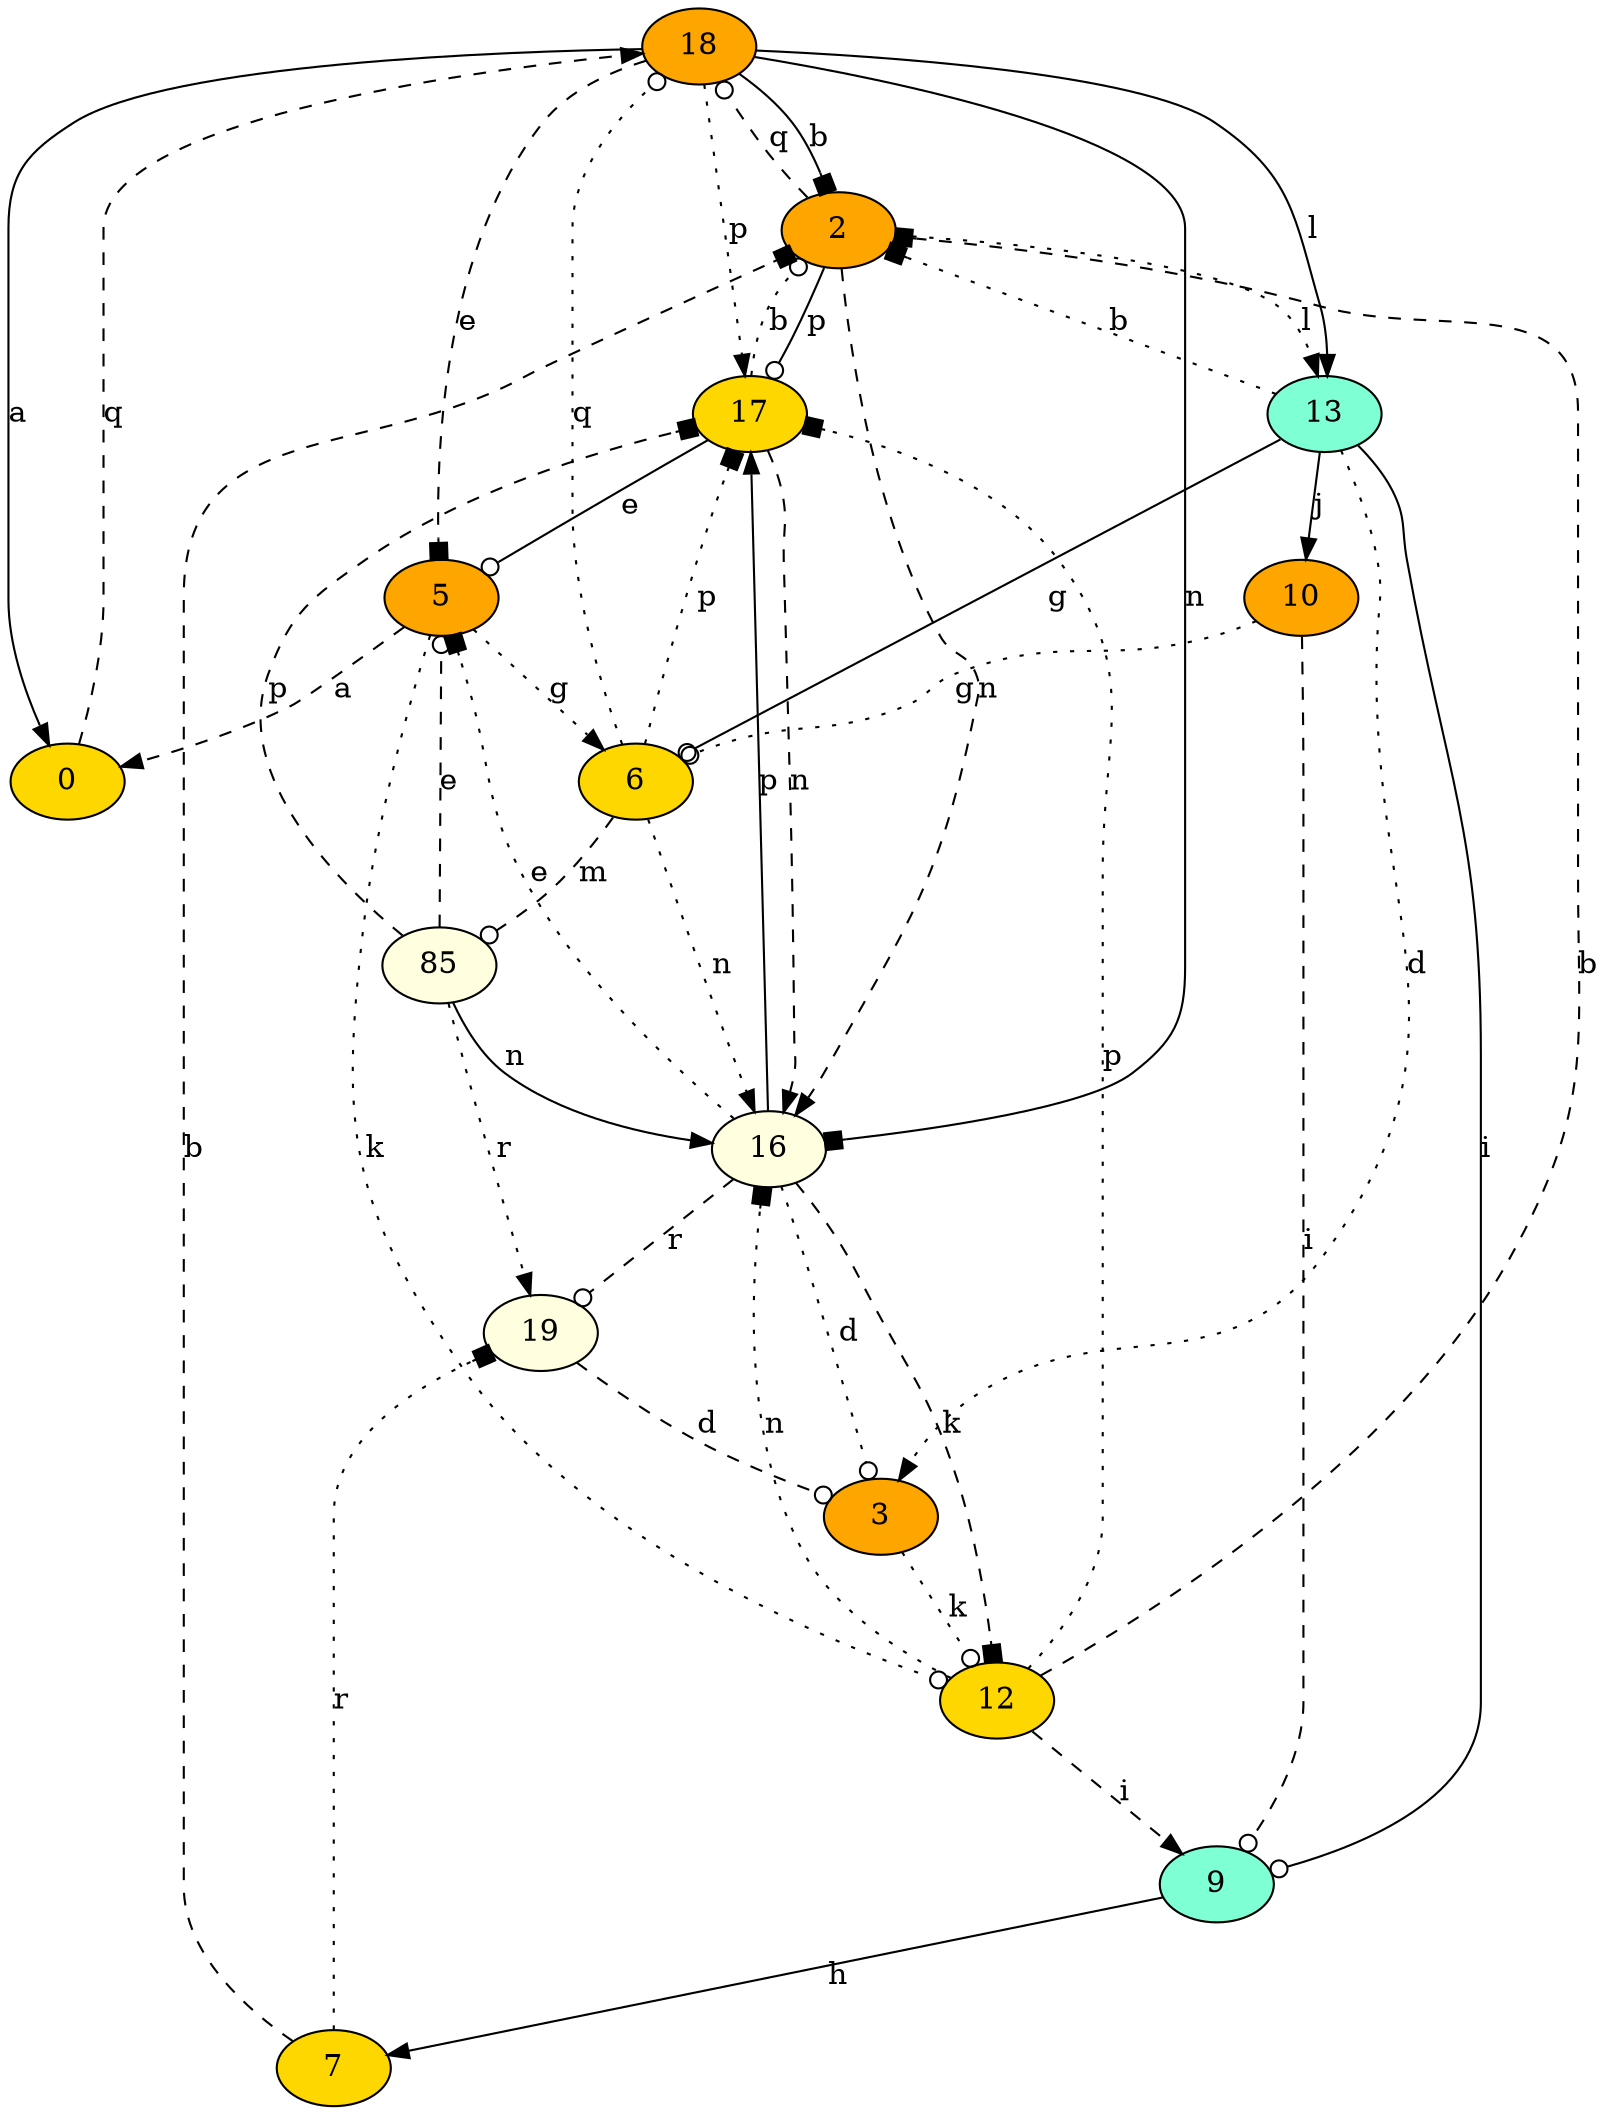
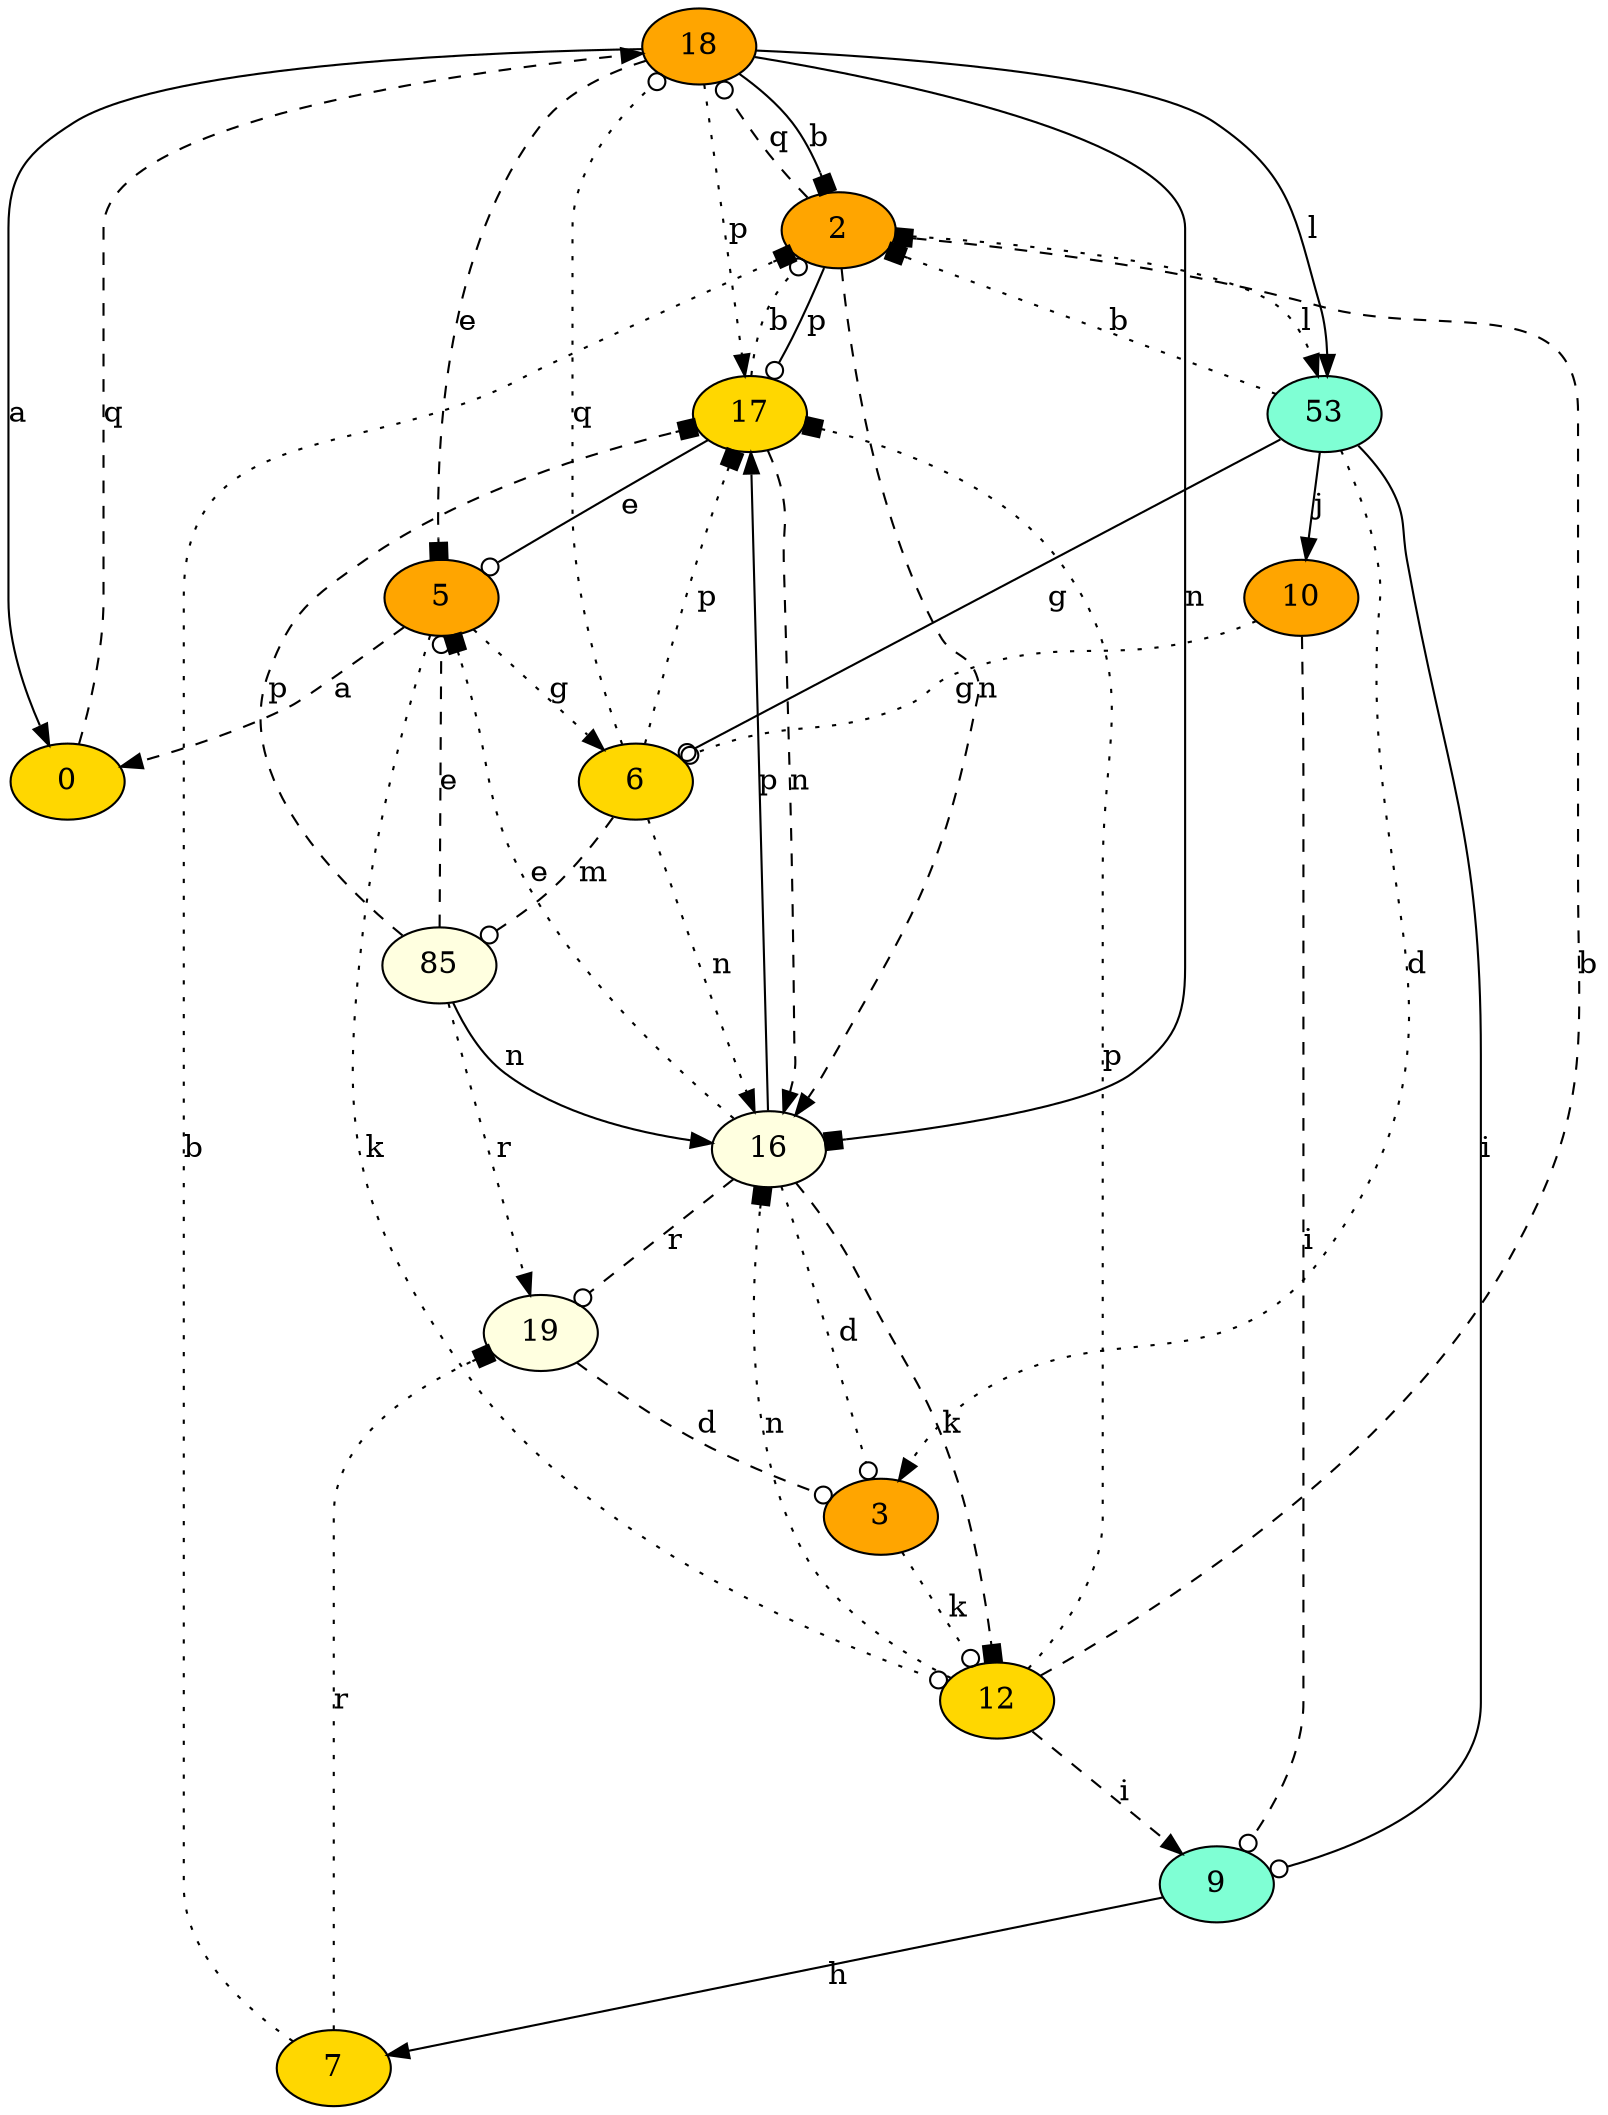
(1325, 414) -> (1325, 414)
(184, 982) -> (184, 982)
